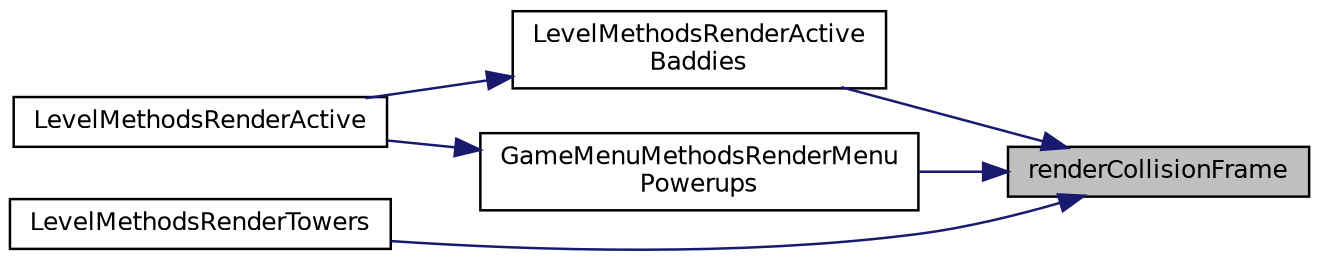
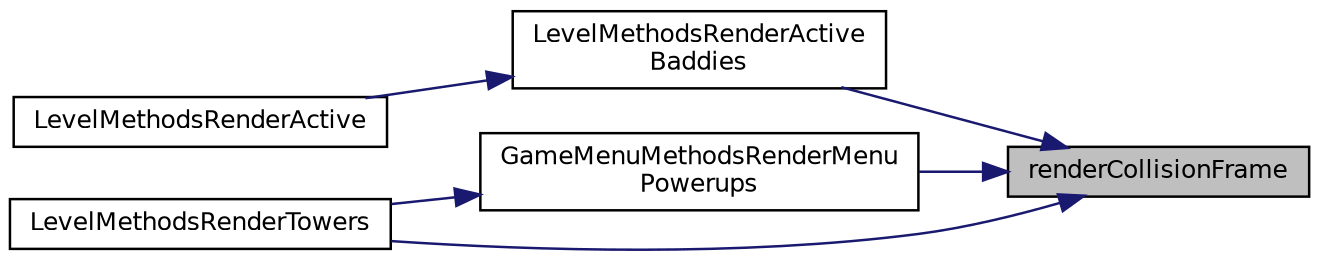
(421, 144) -> (423, 201)
